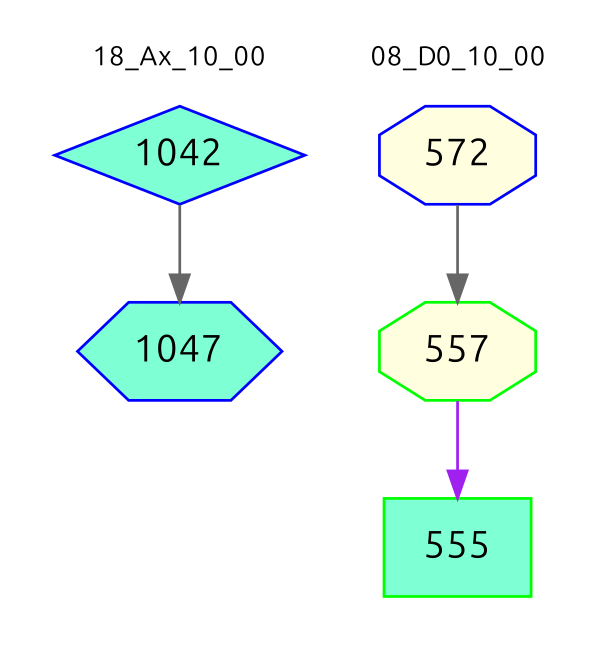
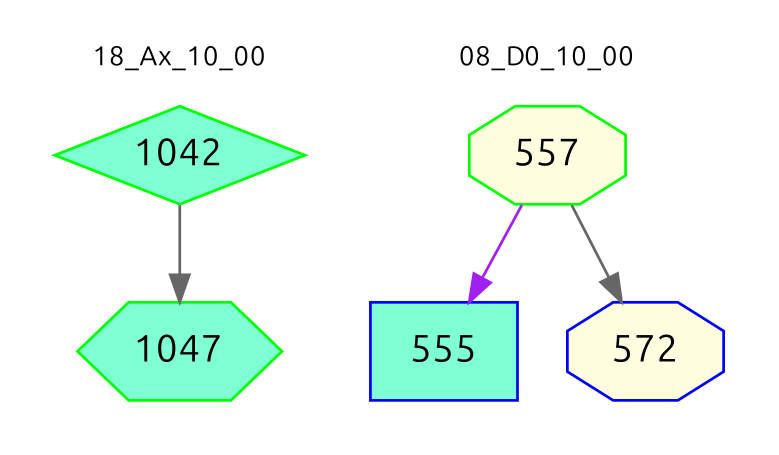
(180, 155) -> (180, 155)
(458, 240) -> (590, 241)
(180, 351) -> (180, 351)
(458, 547) -> (444, 351)
